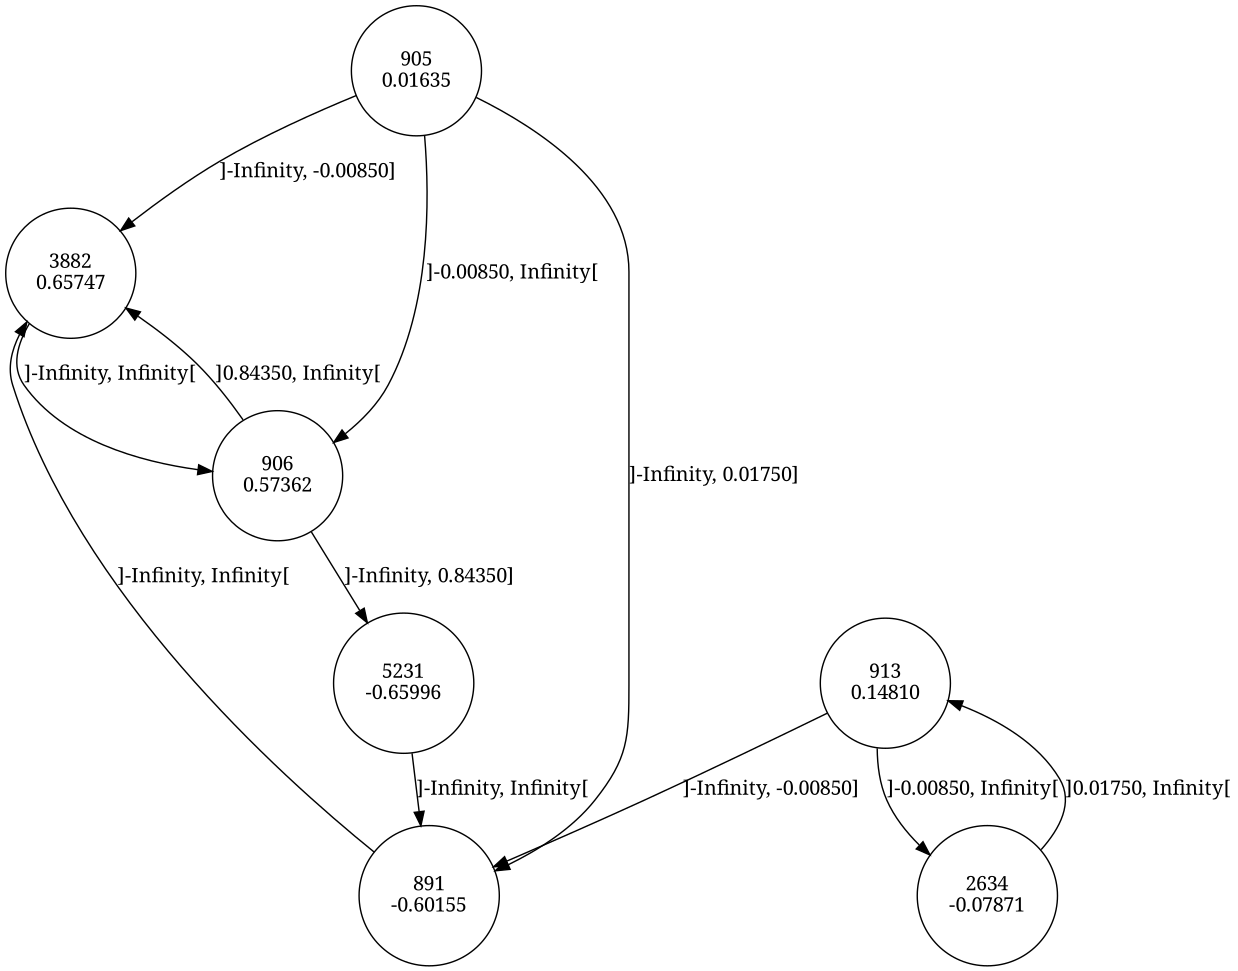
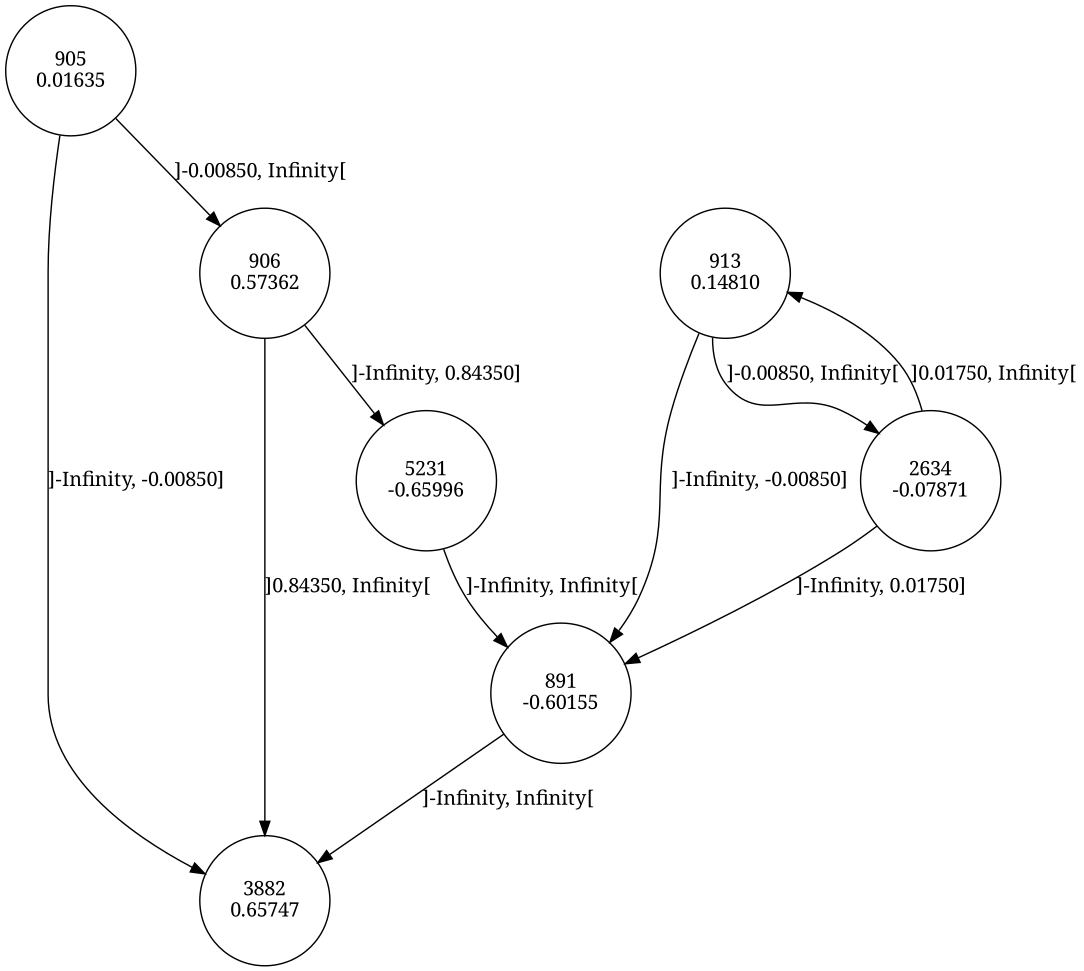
(73, 429) -> none
(629, 473) -> (761, 597)
